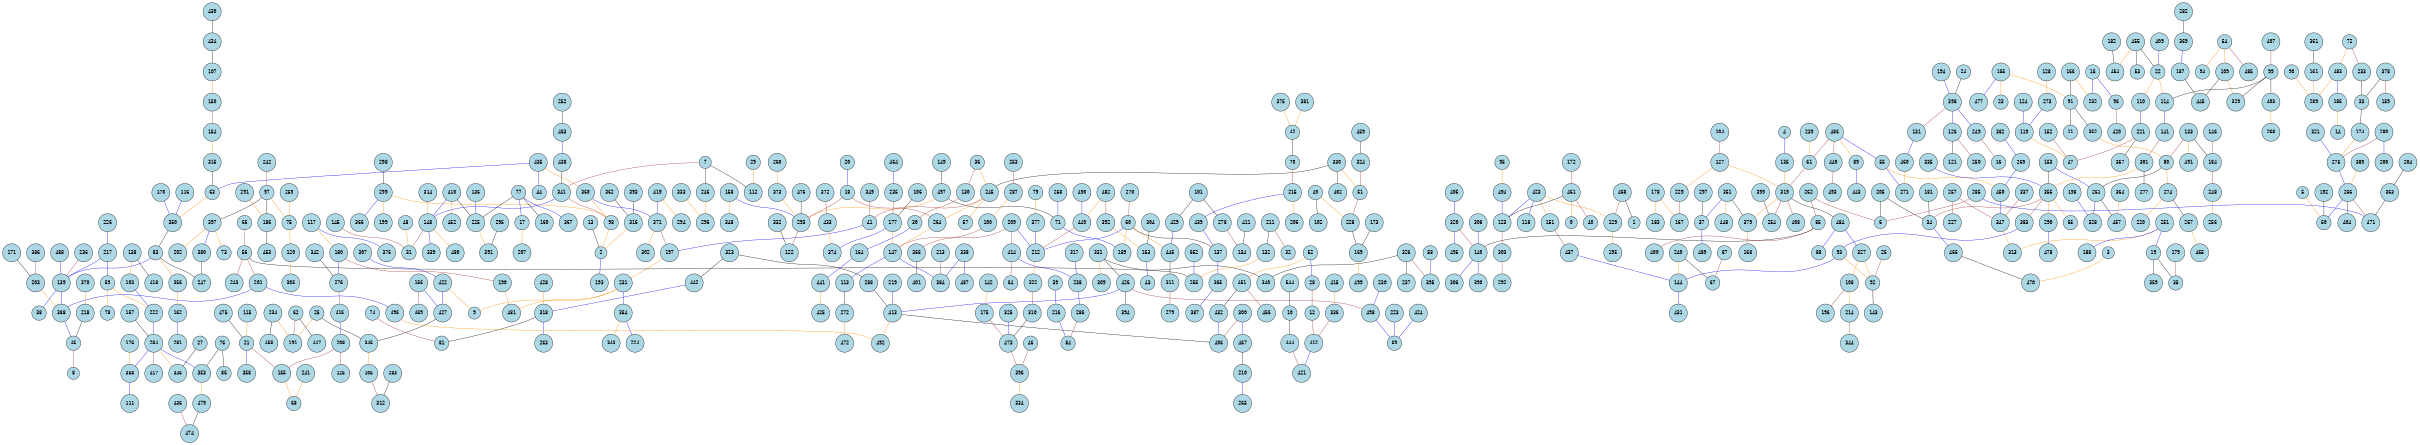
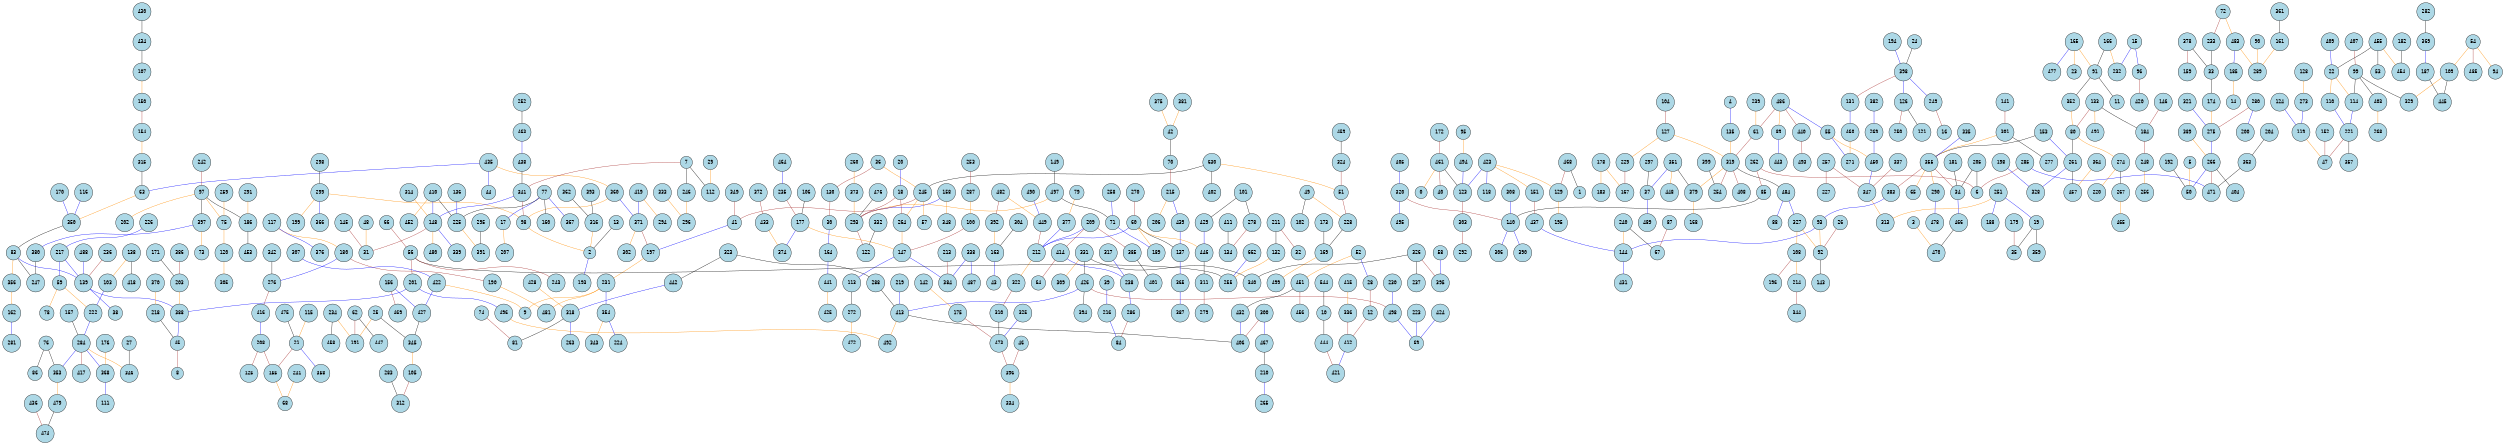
(2165, 117) -> (2351, 117)
(1337, 162) -> (1212, 162)
(195, 238) -> (162, 203)
(1654, 253) -> none
